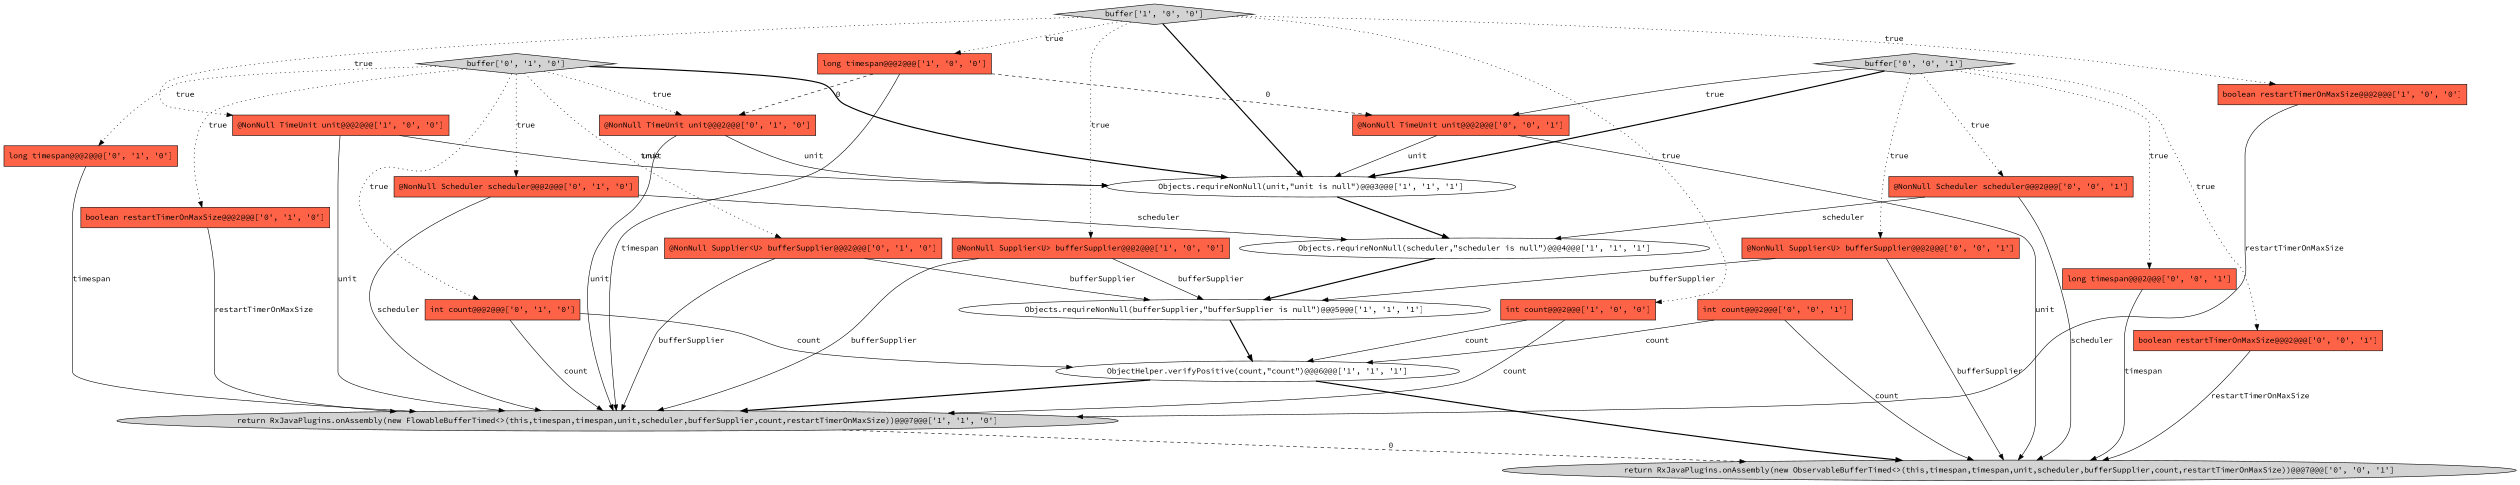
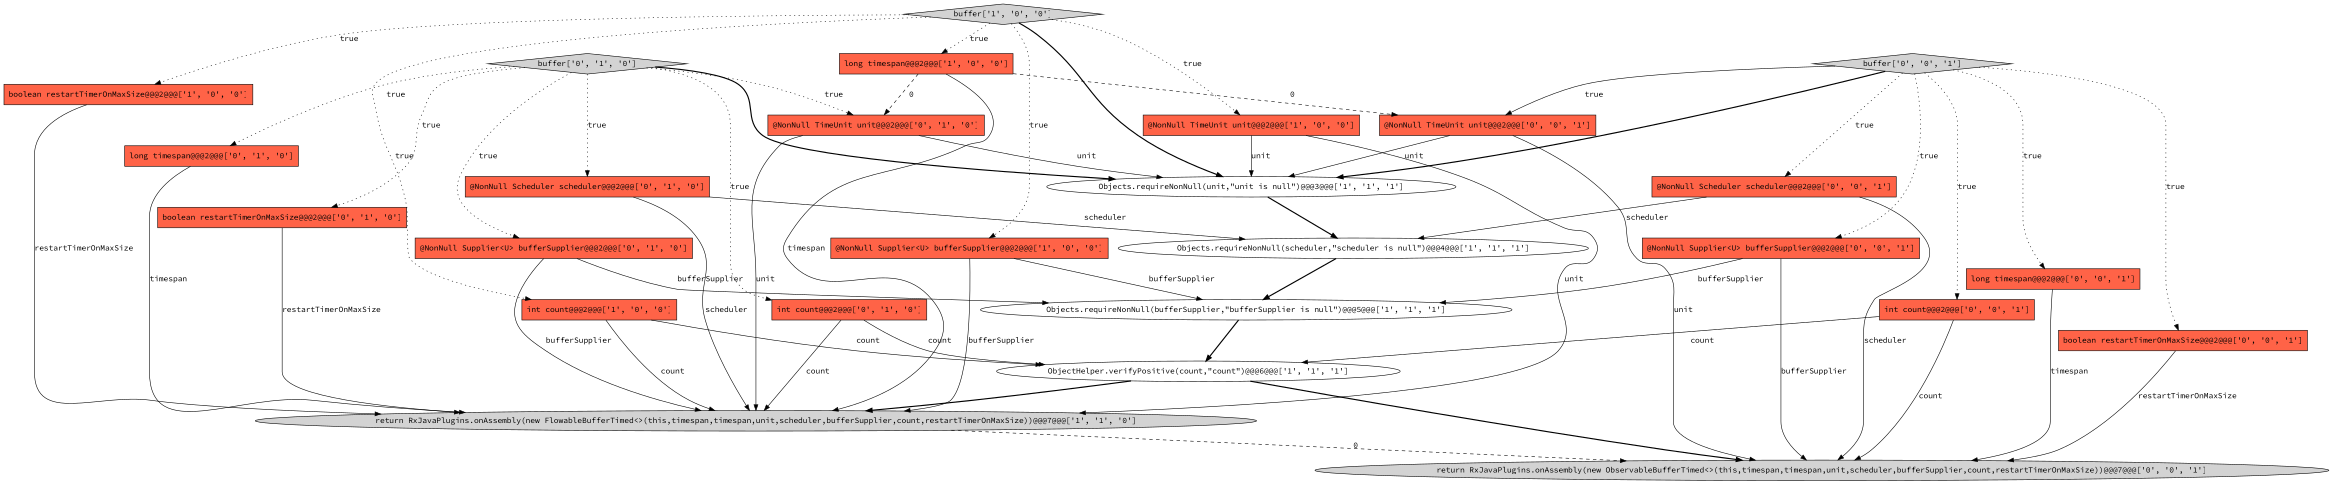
none -> (1957, 178)
